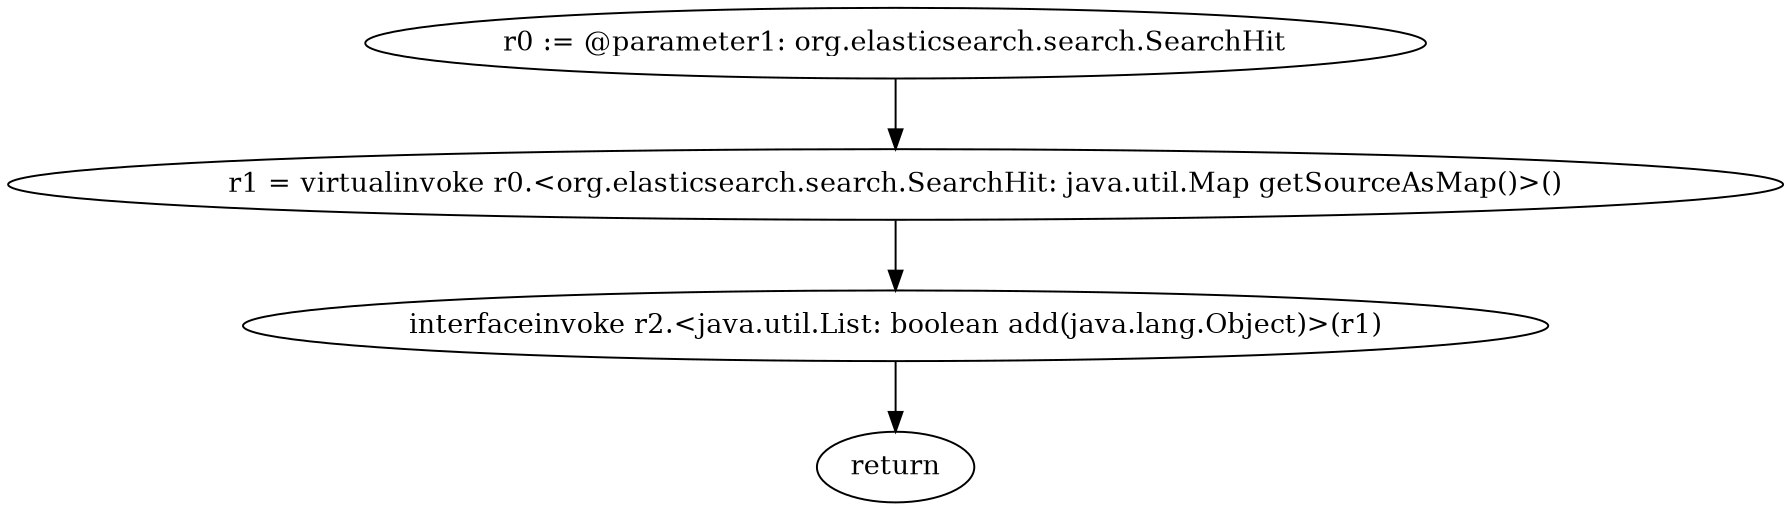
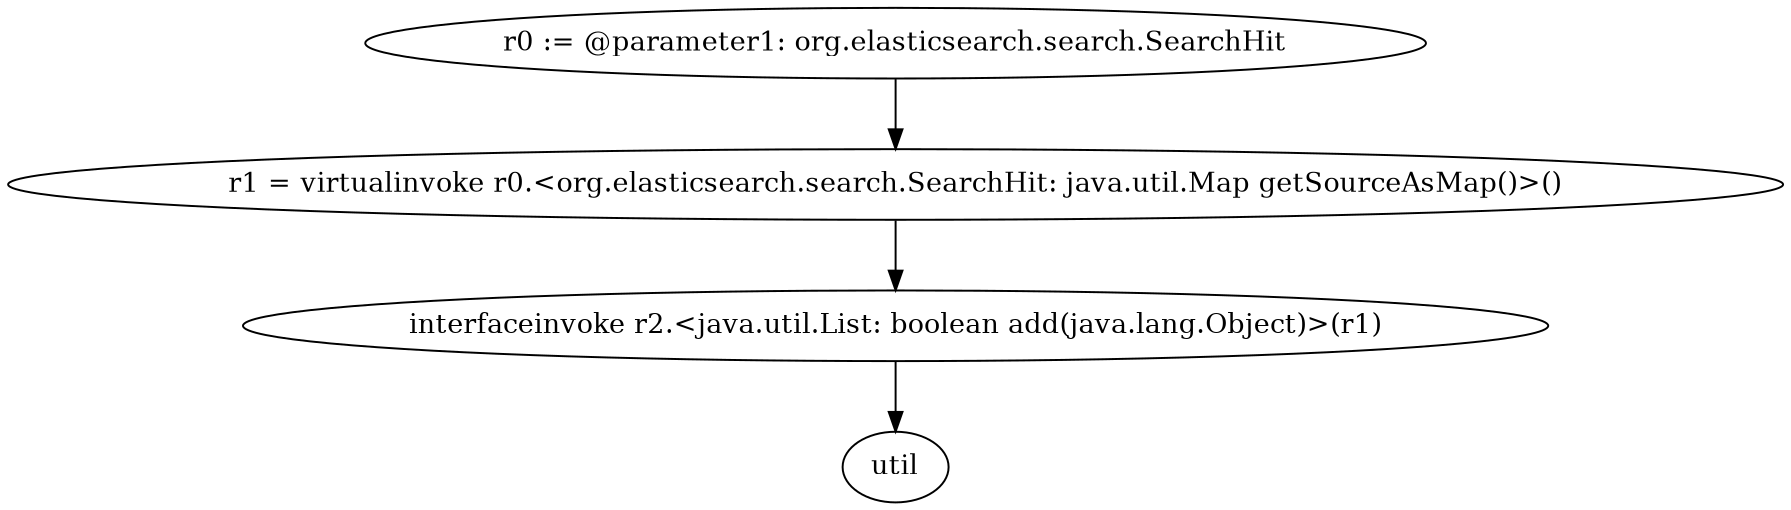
(896, 467) -> (896, 467)
